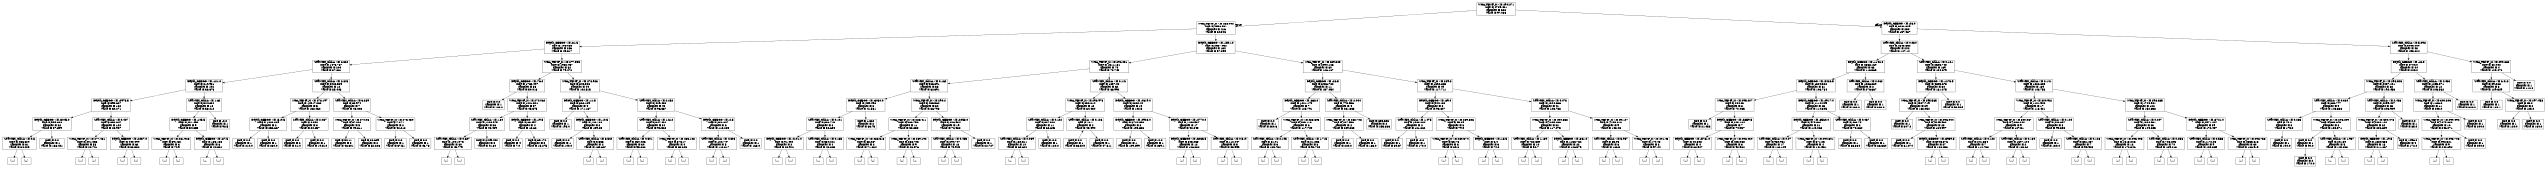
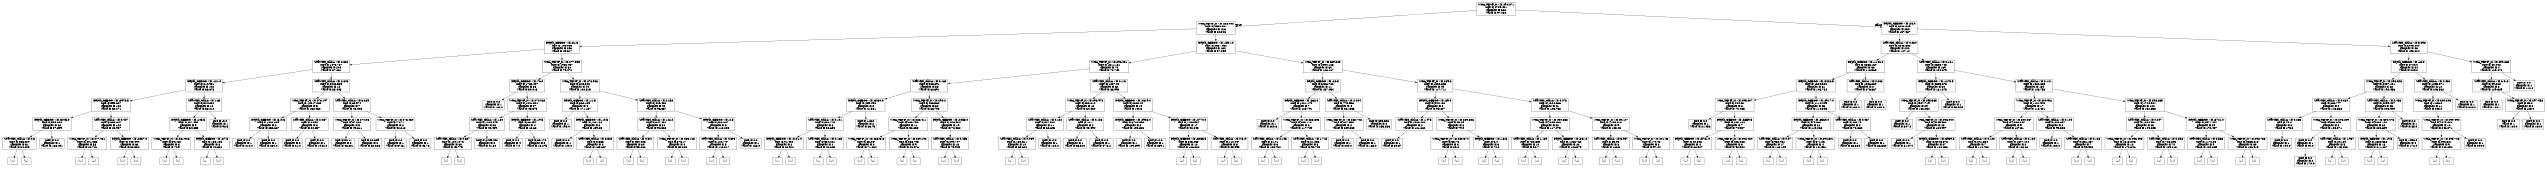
(2475, 124) -> none
(2508, 124) -> (2508, 124)
(1081, 135) -> (1079, 134)
(983, 143) -> none
(1417, 143) -> none
